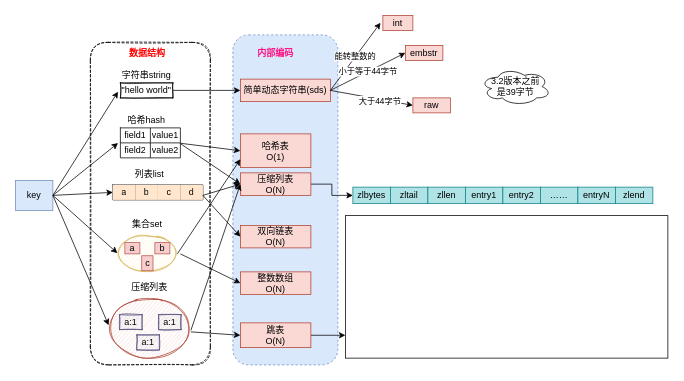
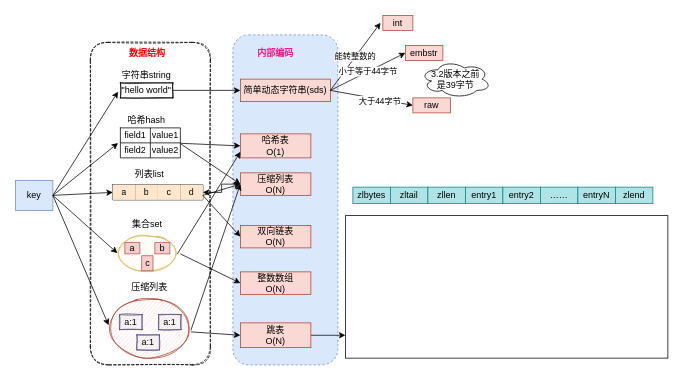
(516, 87) -> (456, 79)
(276, 151) -> (276, 146)
(333, 195) -> (230, 184)
